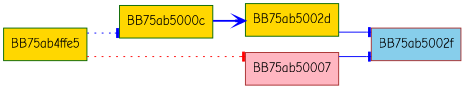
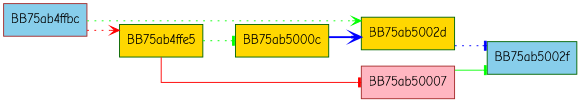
none -> (45, 20)
(353, 32) -> (469, 46)
(101, 33) -> (217, 41)
(416, 44) -> (532, 58)
(164, 57) -> (246, 82)
(353, 57) -> (469, 70)
